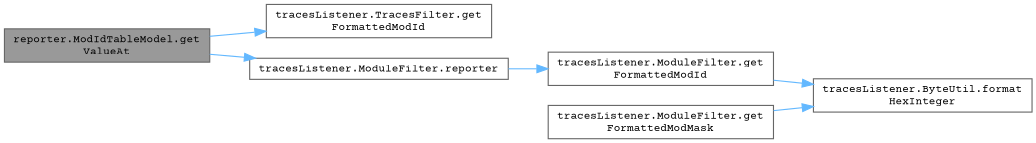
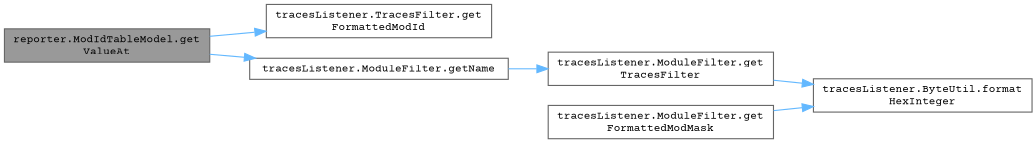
(379, 69) -> (379, 69)
(661, 69) -> (661, 69)
